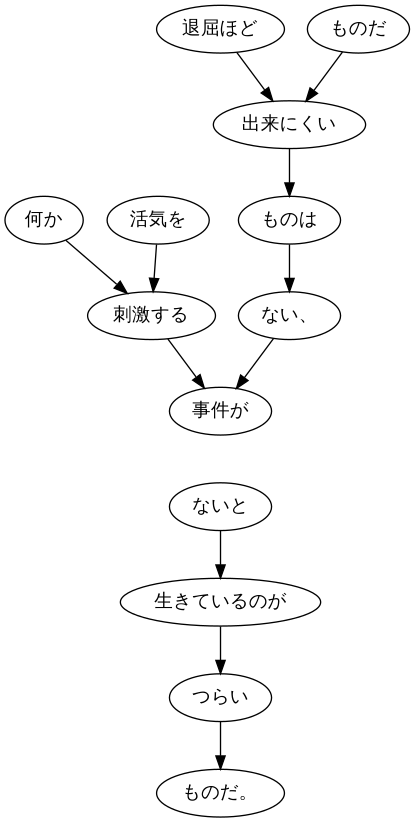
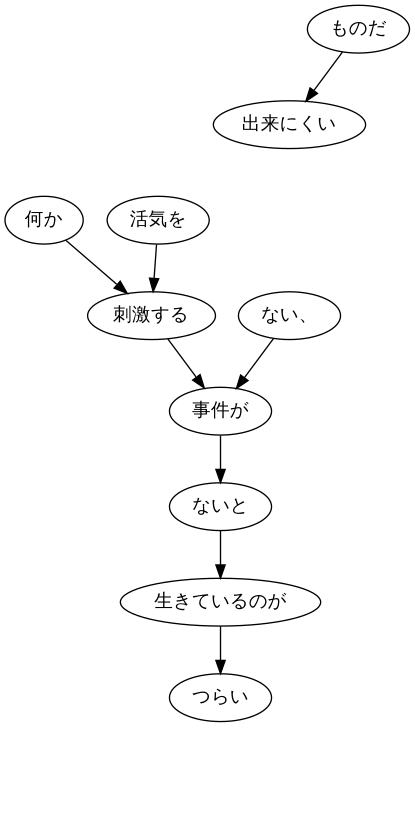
(221, 29) -> none
(289, 220) -> none
none -> (221, 452)
(221, 793) -> none
